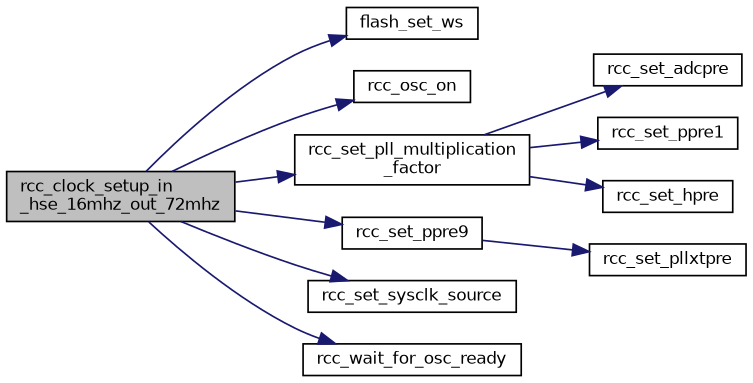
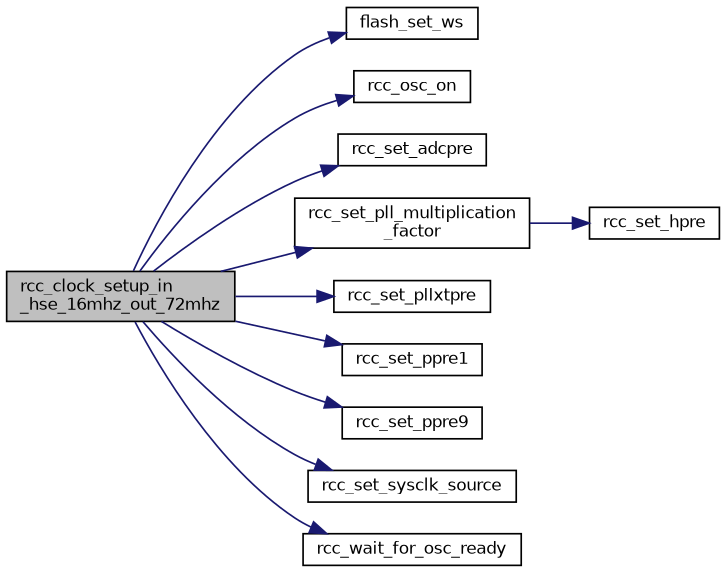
(545, 113) -> (234, 214)
(555, 145) -> (280, 331)
(527, 245) -> (276, 296)
